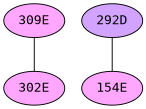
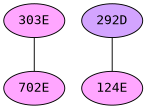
(34, 21) -> (34, 21)
(34, 88) -> (34, 88)
(112, 88) -> (112, 88)
